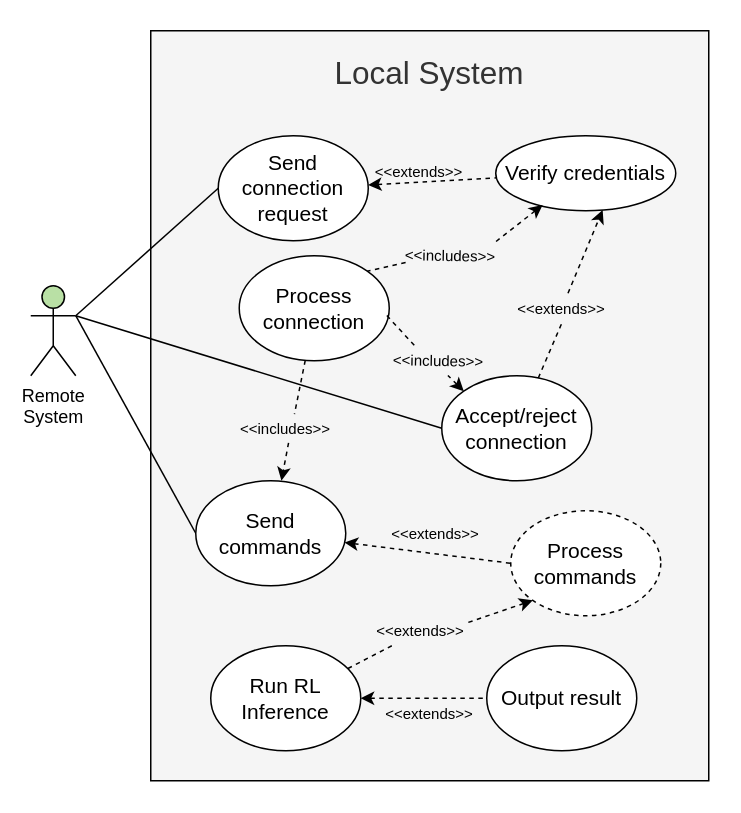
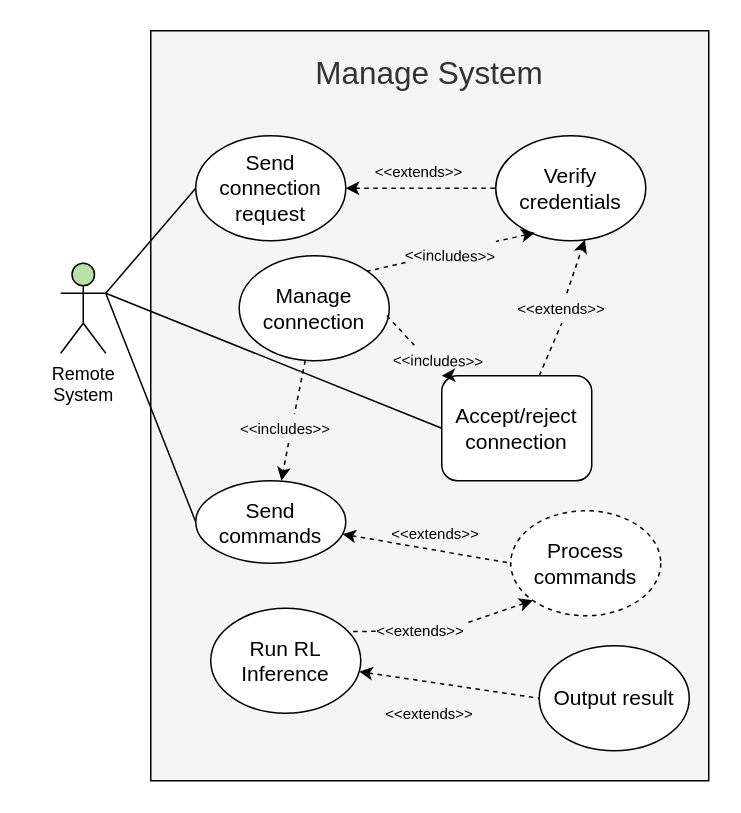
(430, 74) -> (430, 74)
(586, 173) -> (571, 188)
(293, 188) -> (271, 188)
(314, 308) -> (314, 308)
(53, 331) -> (83, 308)
(517, 428) -> (517, 428)
(271, 533) -> (271, 522)
(286, 698) -> (286, 661)
(562, 698) -> (614, 698)
